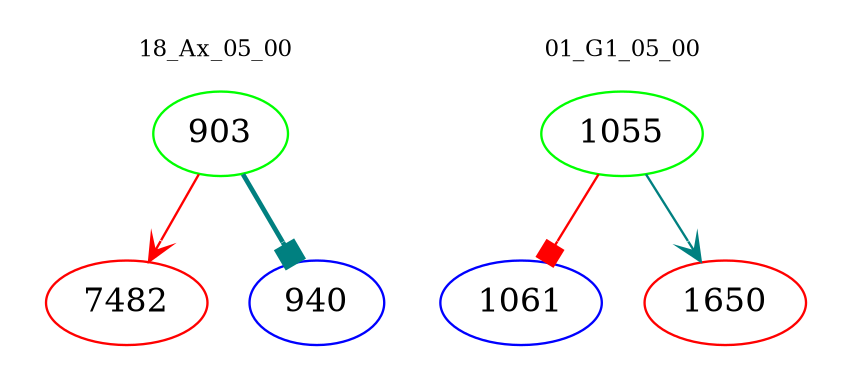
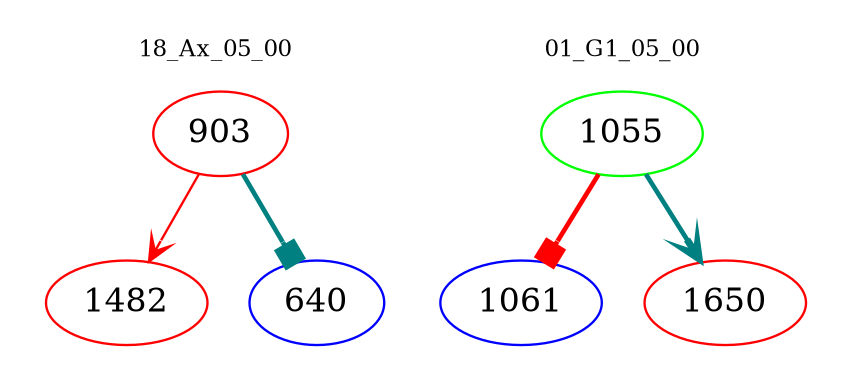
(221, 134) -> (221, 134)
(578, 208) -> (578, 208)
(667, 208) -> (667, 208)
(127, 303) -> (127, 303)
(317, 303) -> (317, 303)
